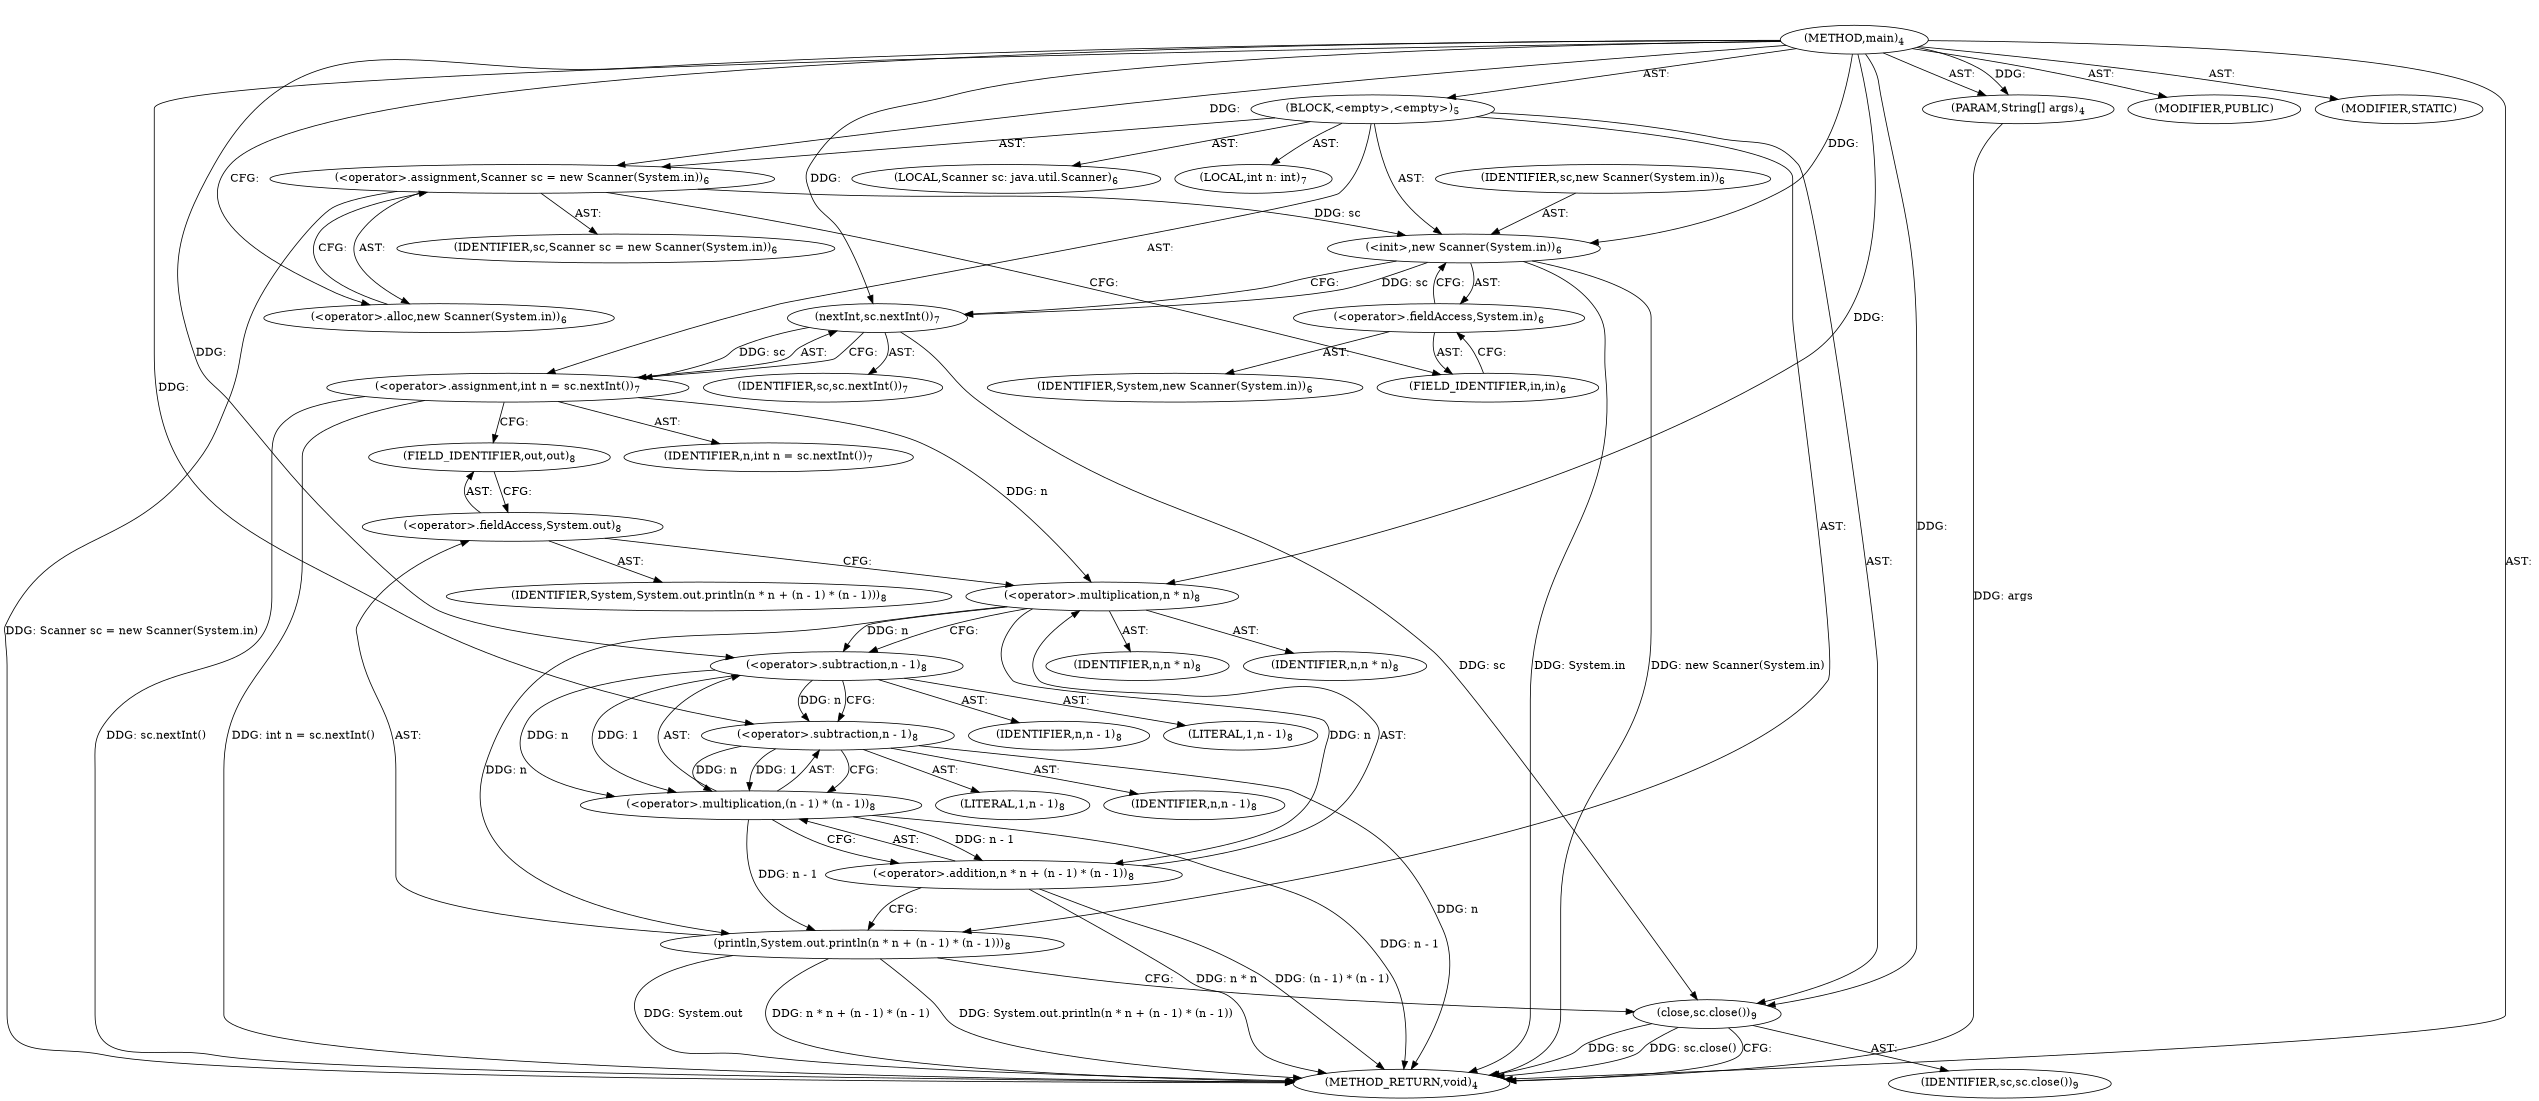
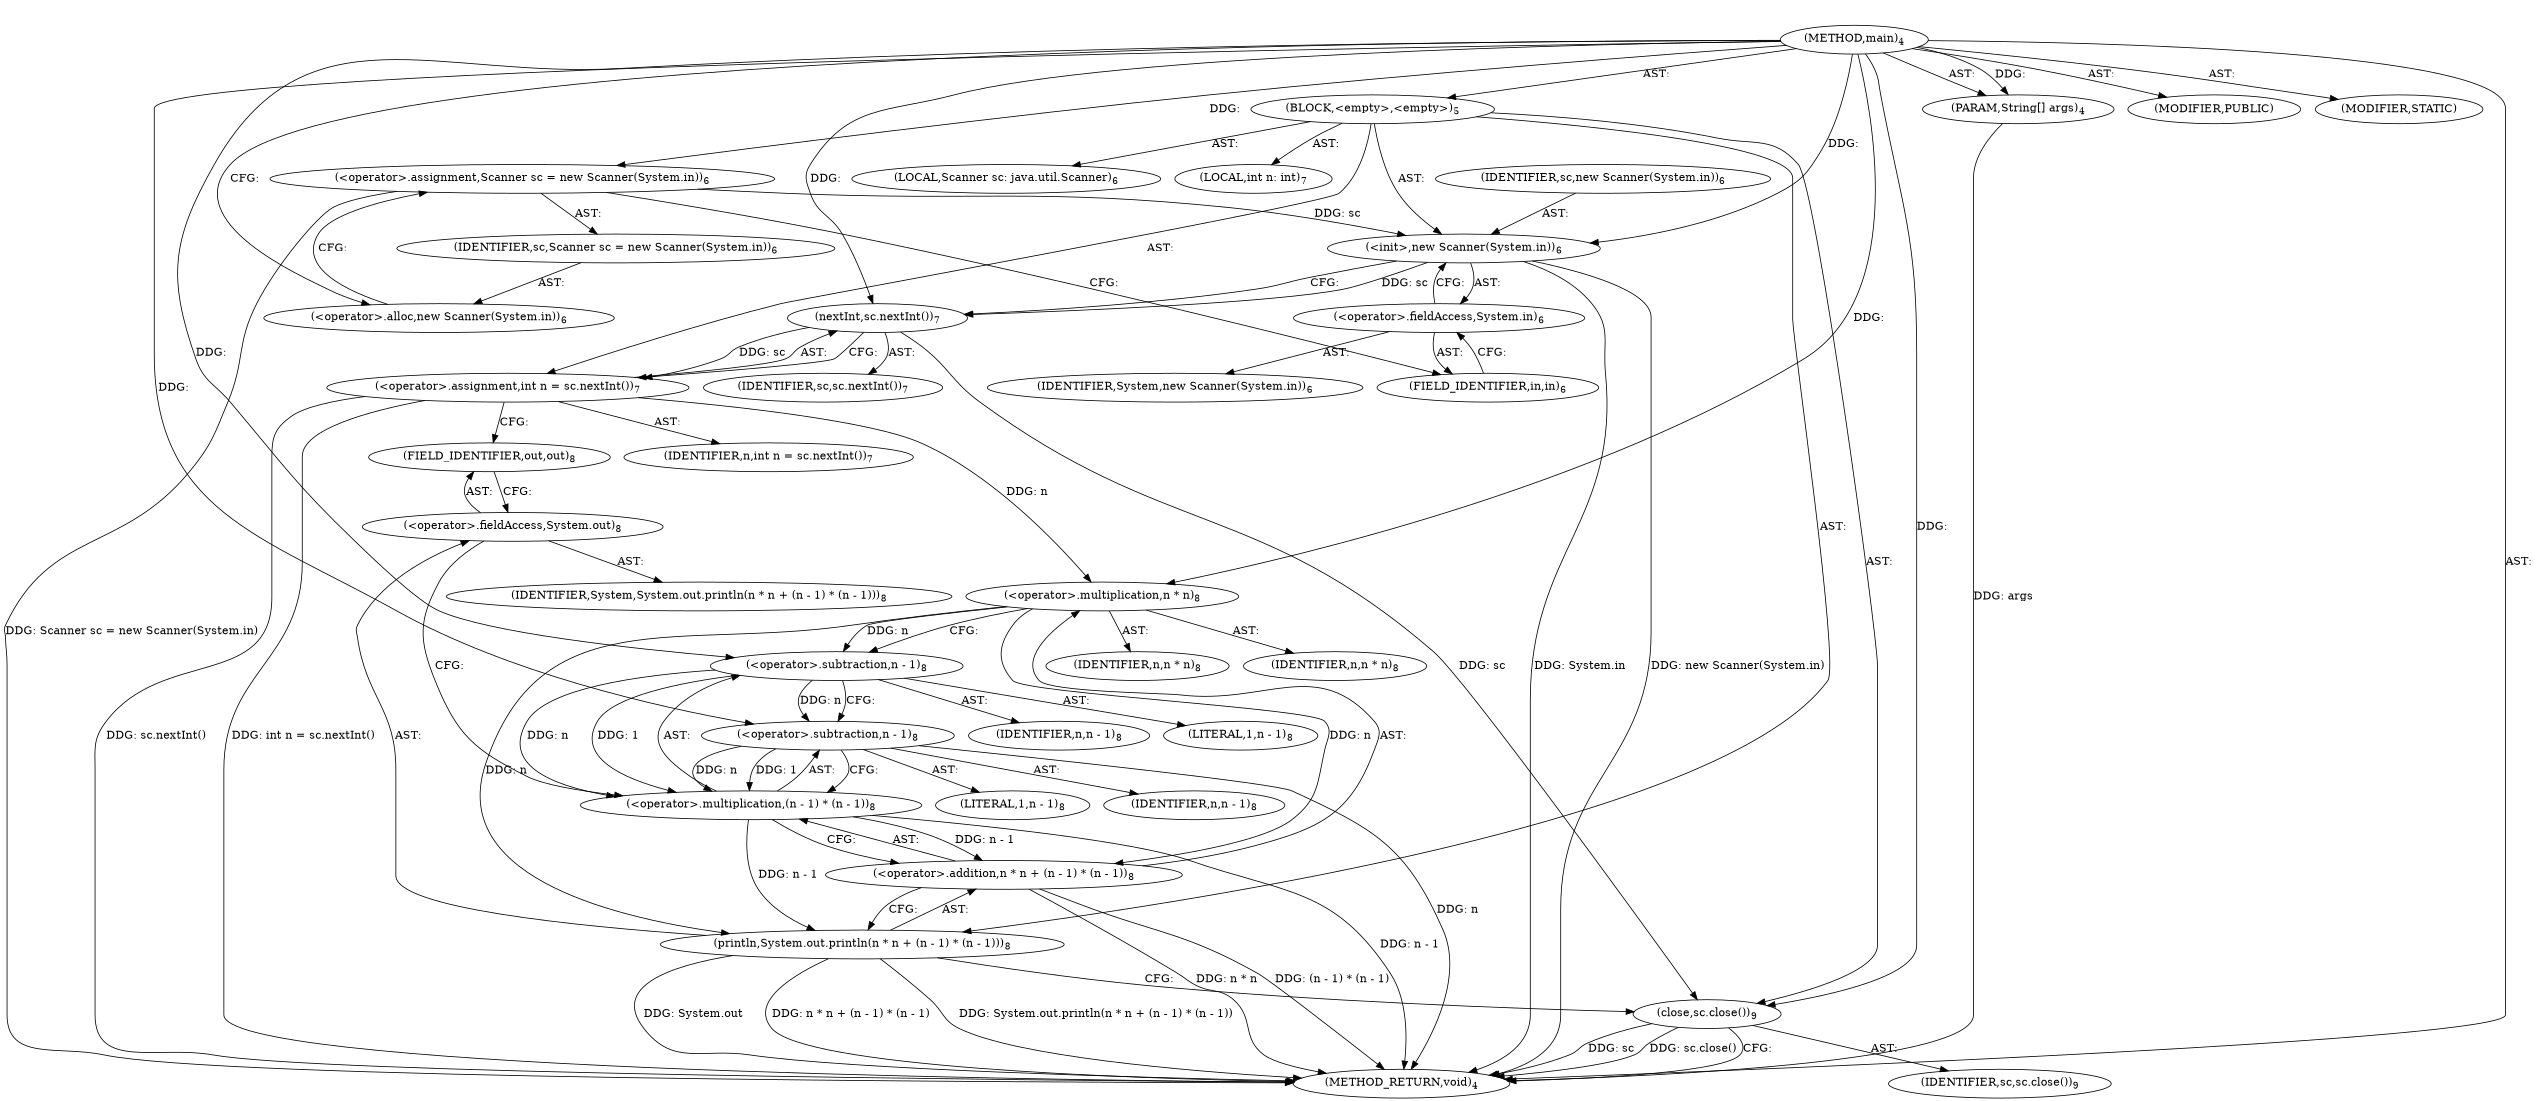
(973, 142) -> none
(356, 239) -> (531, 282)
(805, 561) -> (448, 709)
none -> (930, 911)
